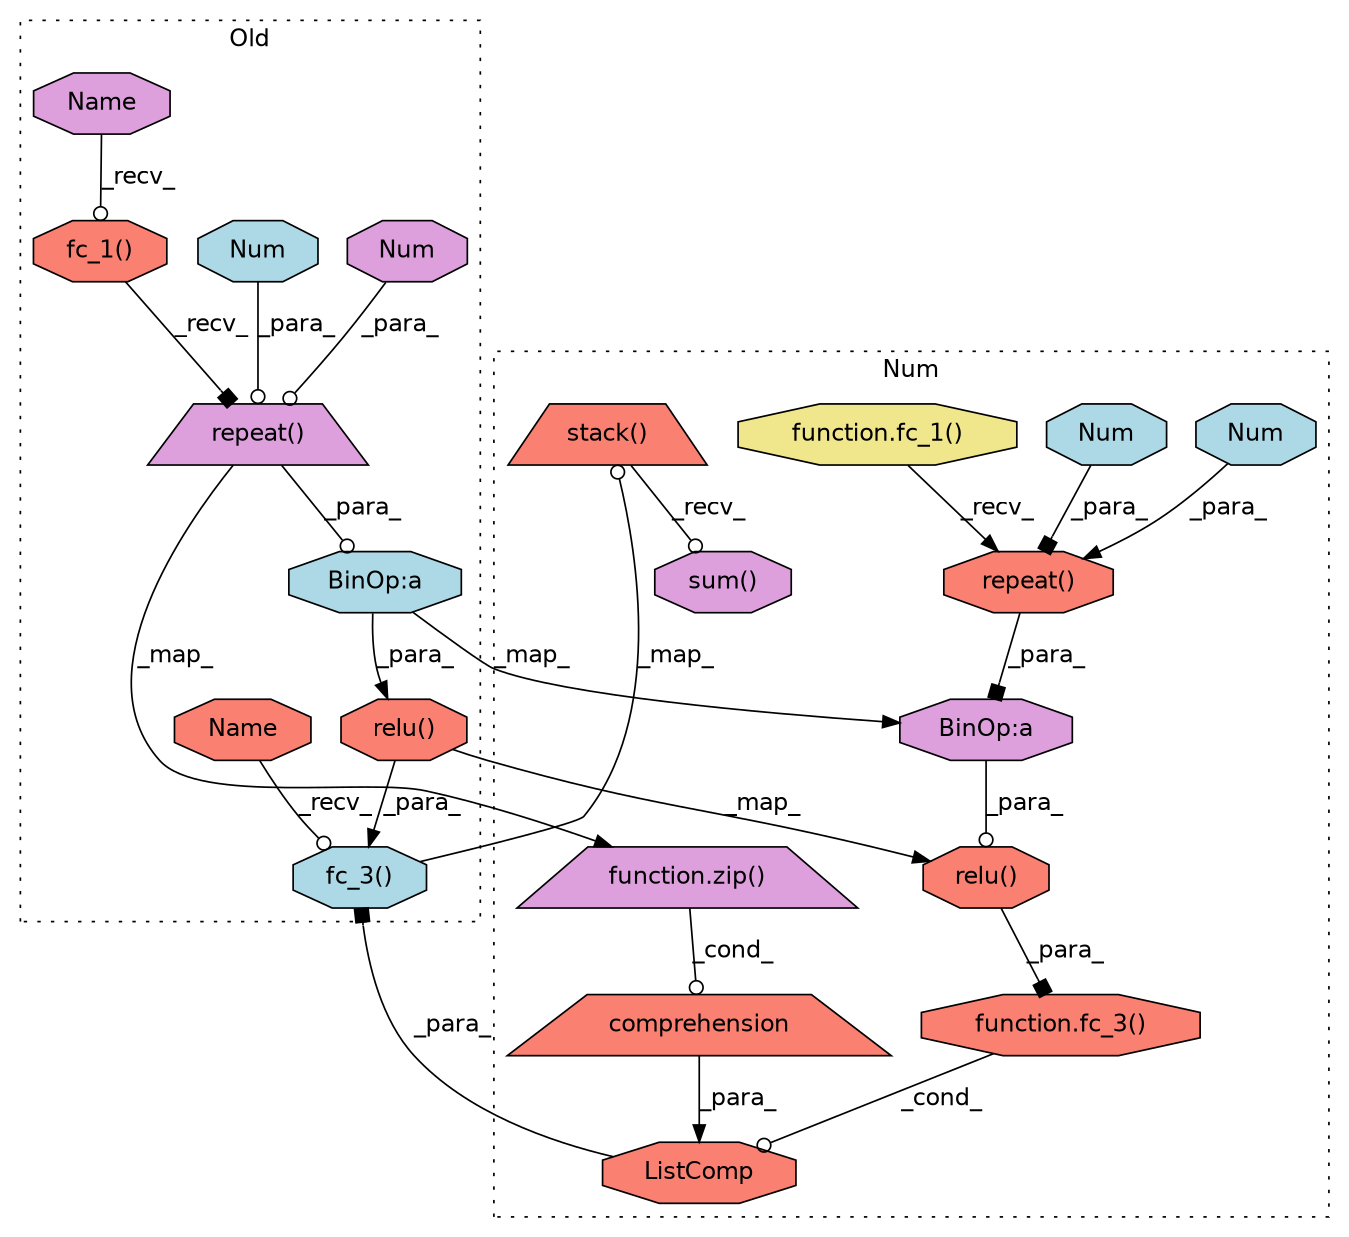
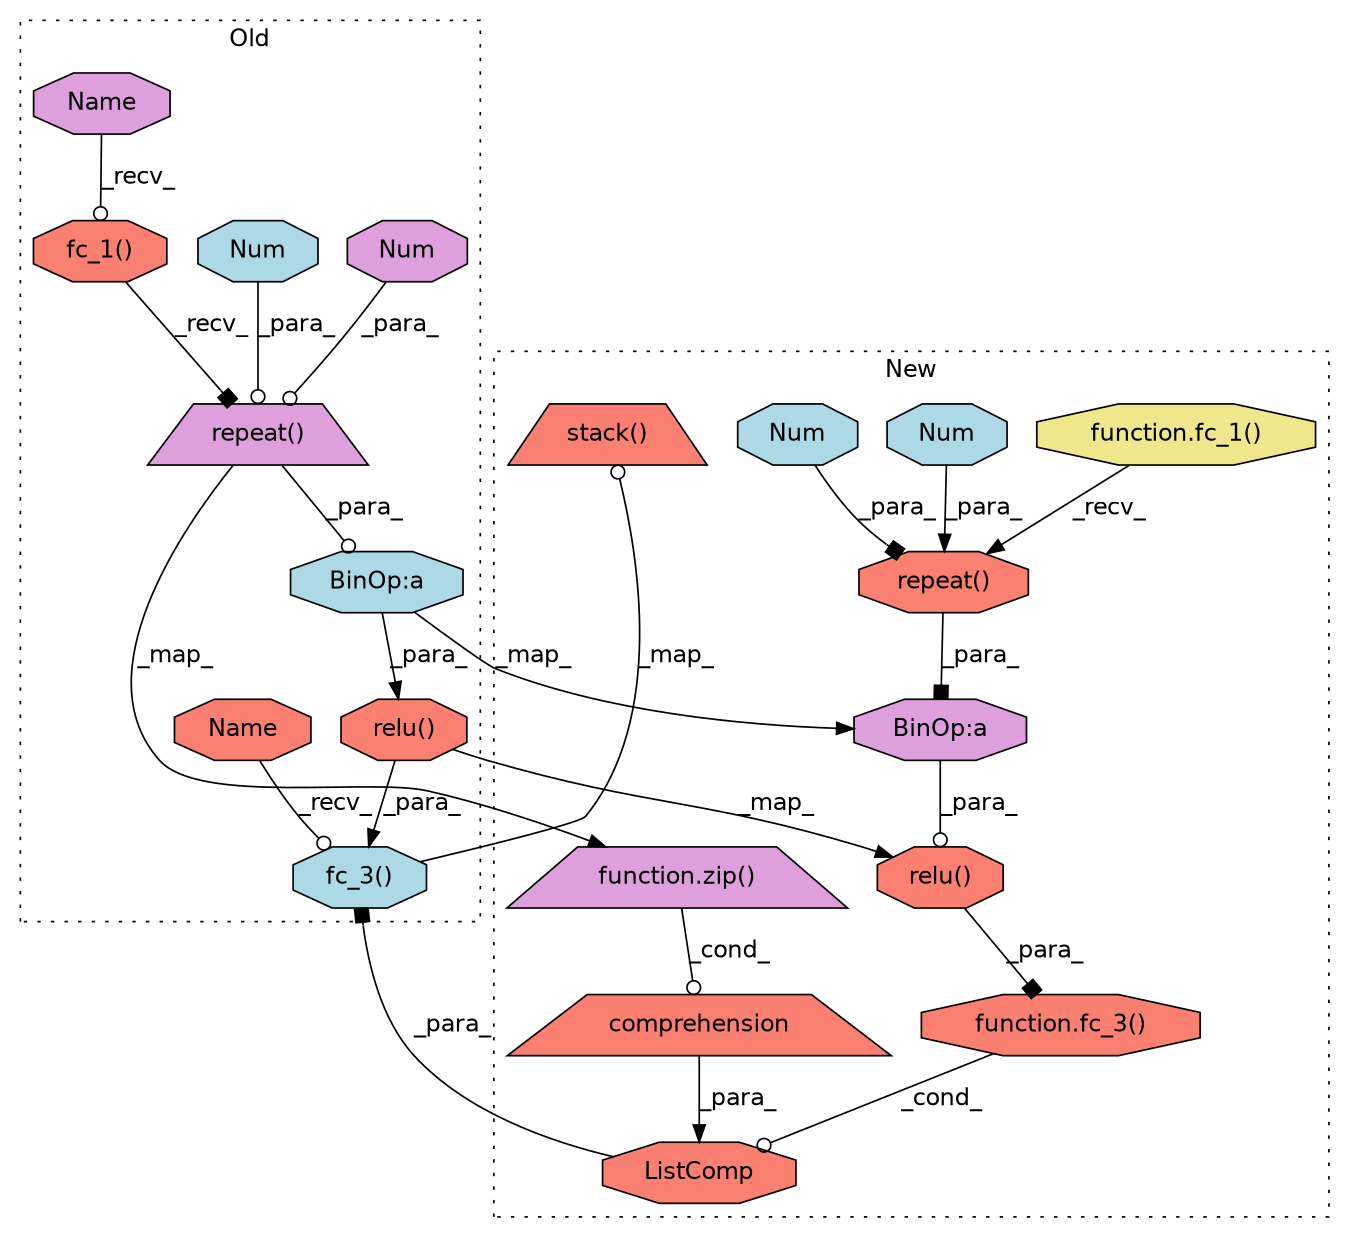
(911, 371) -> (911, 371)
(723, 582) -> none
